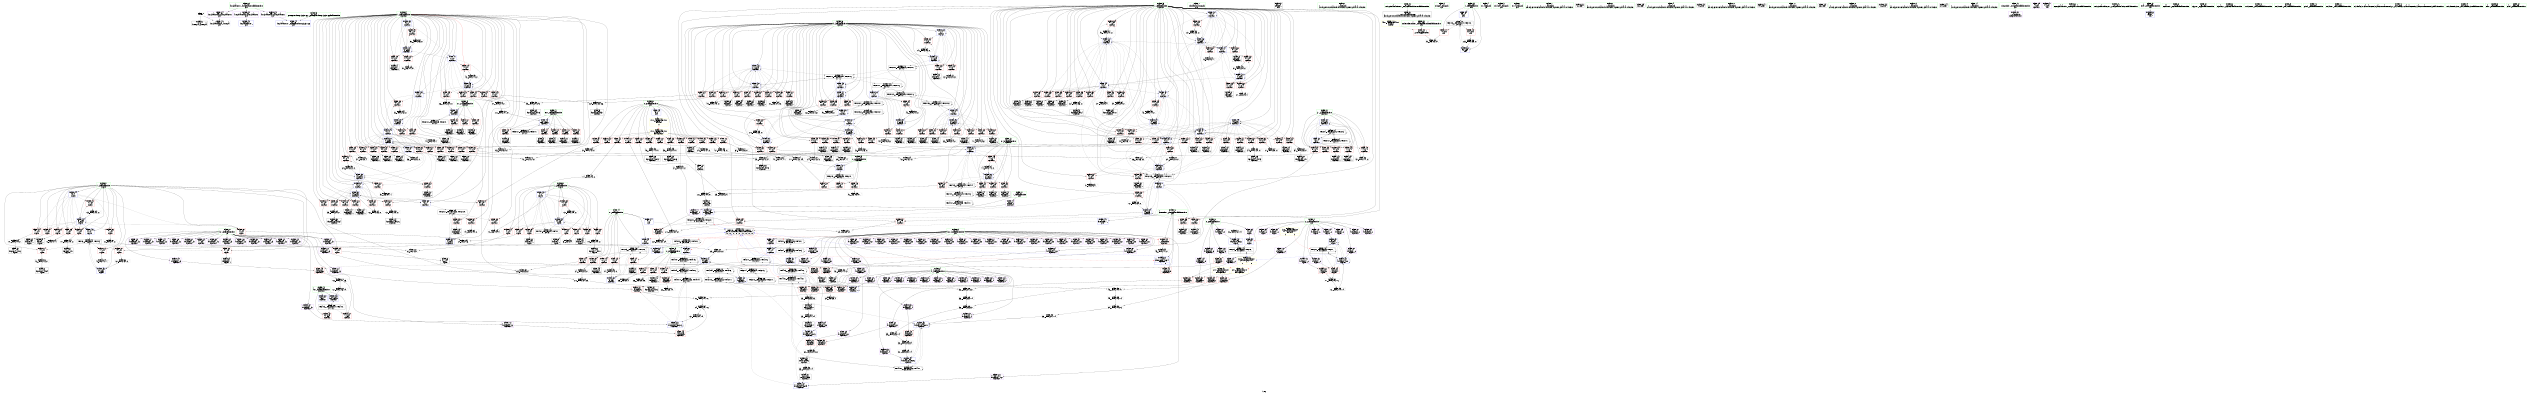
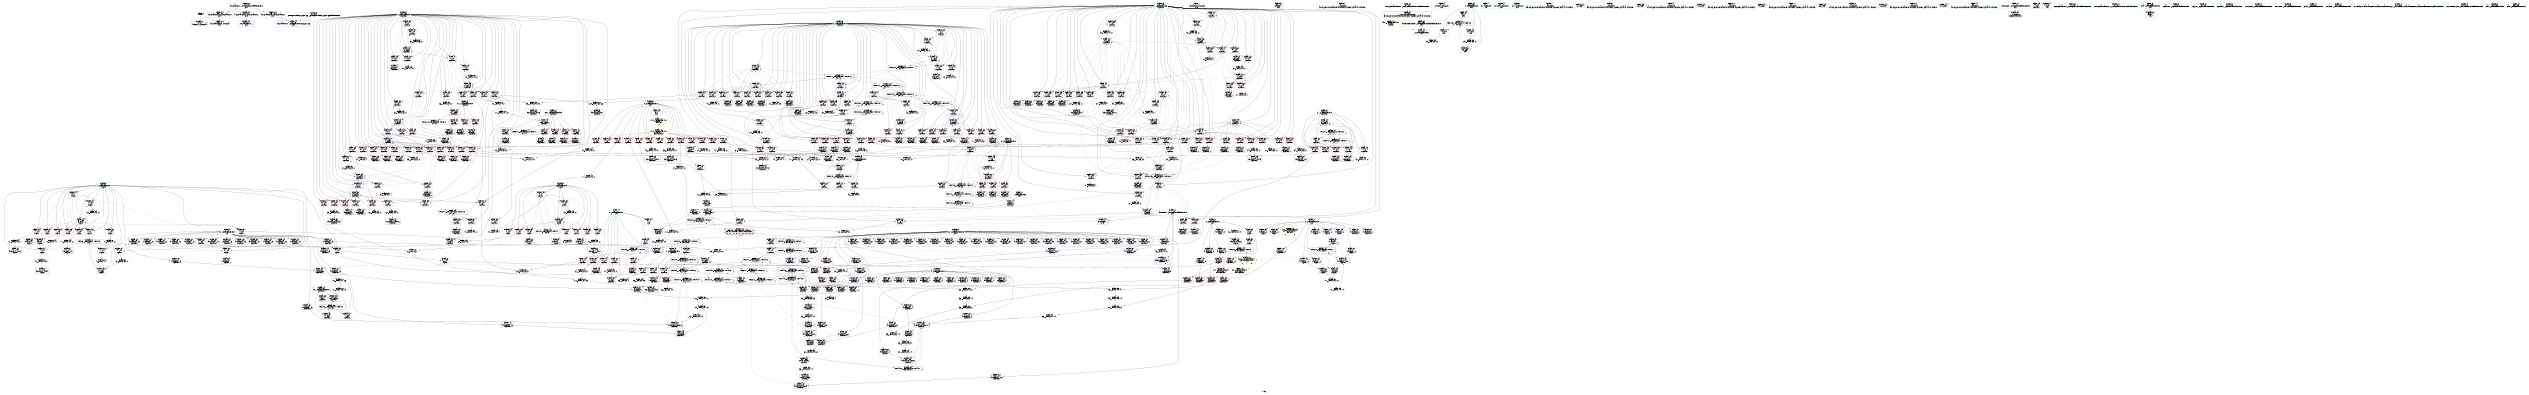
(646, 243) -> (646, 243)
